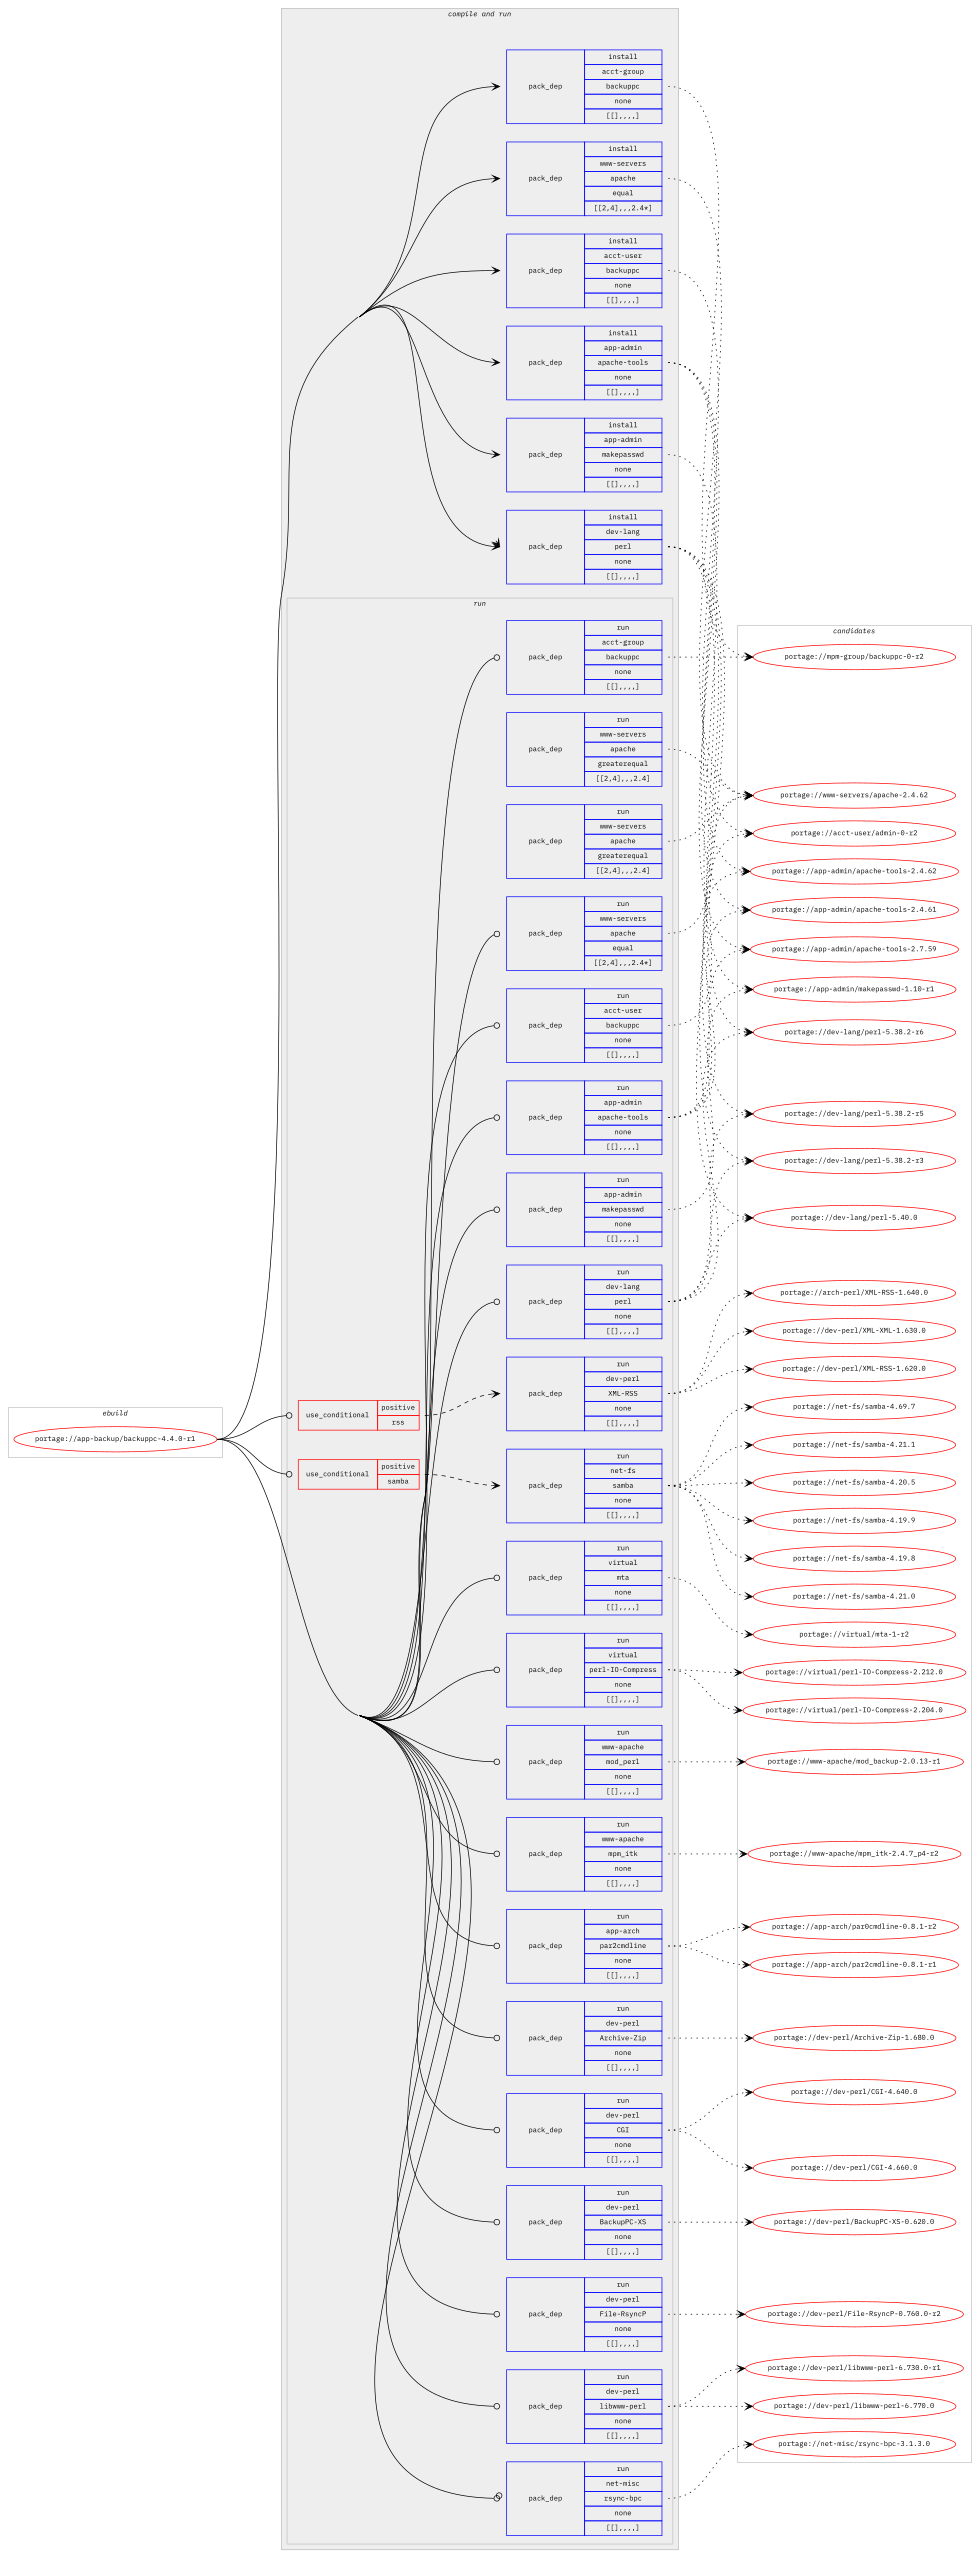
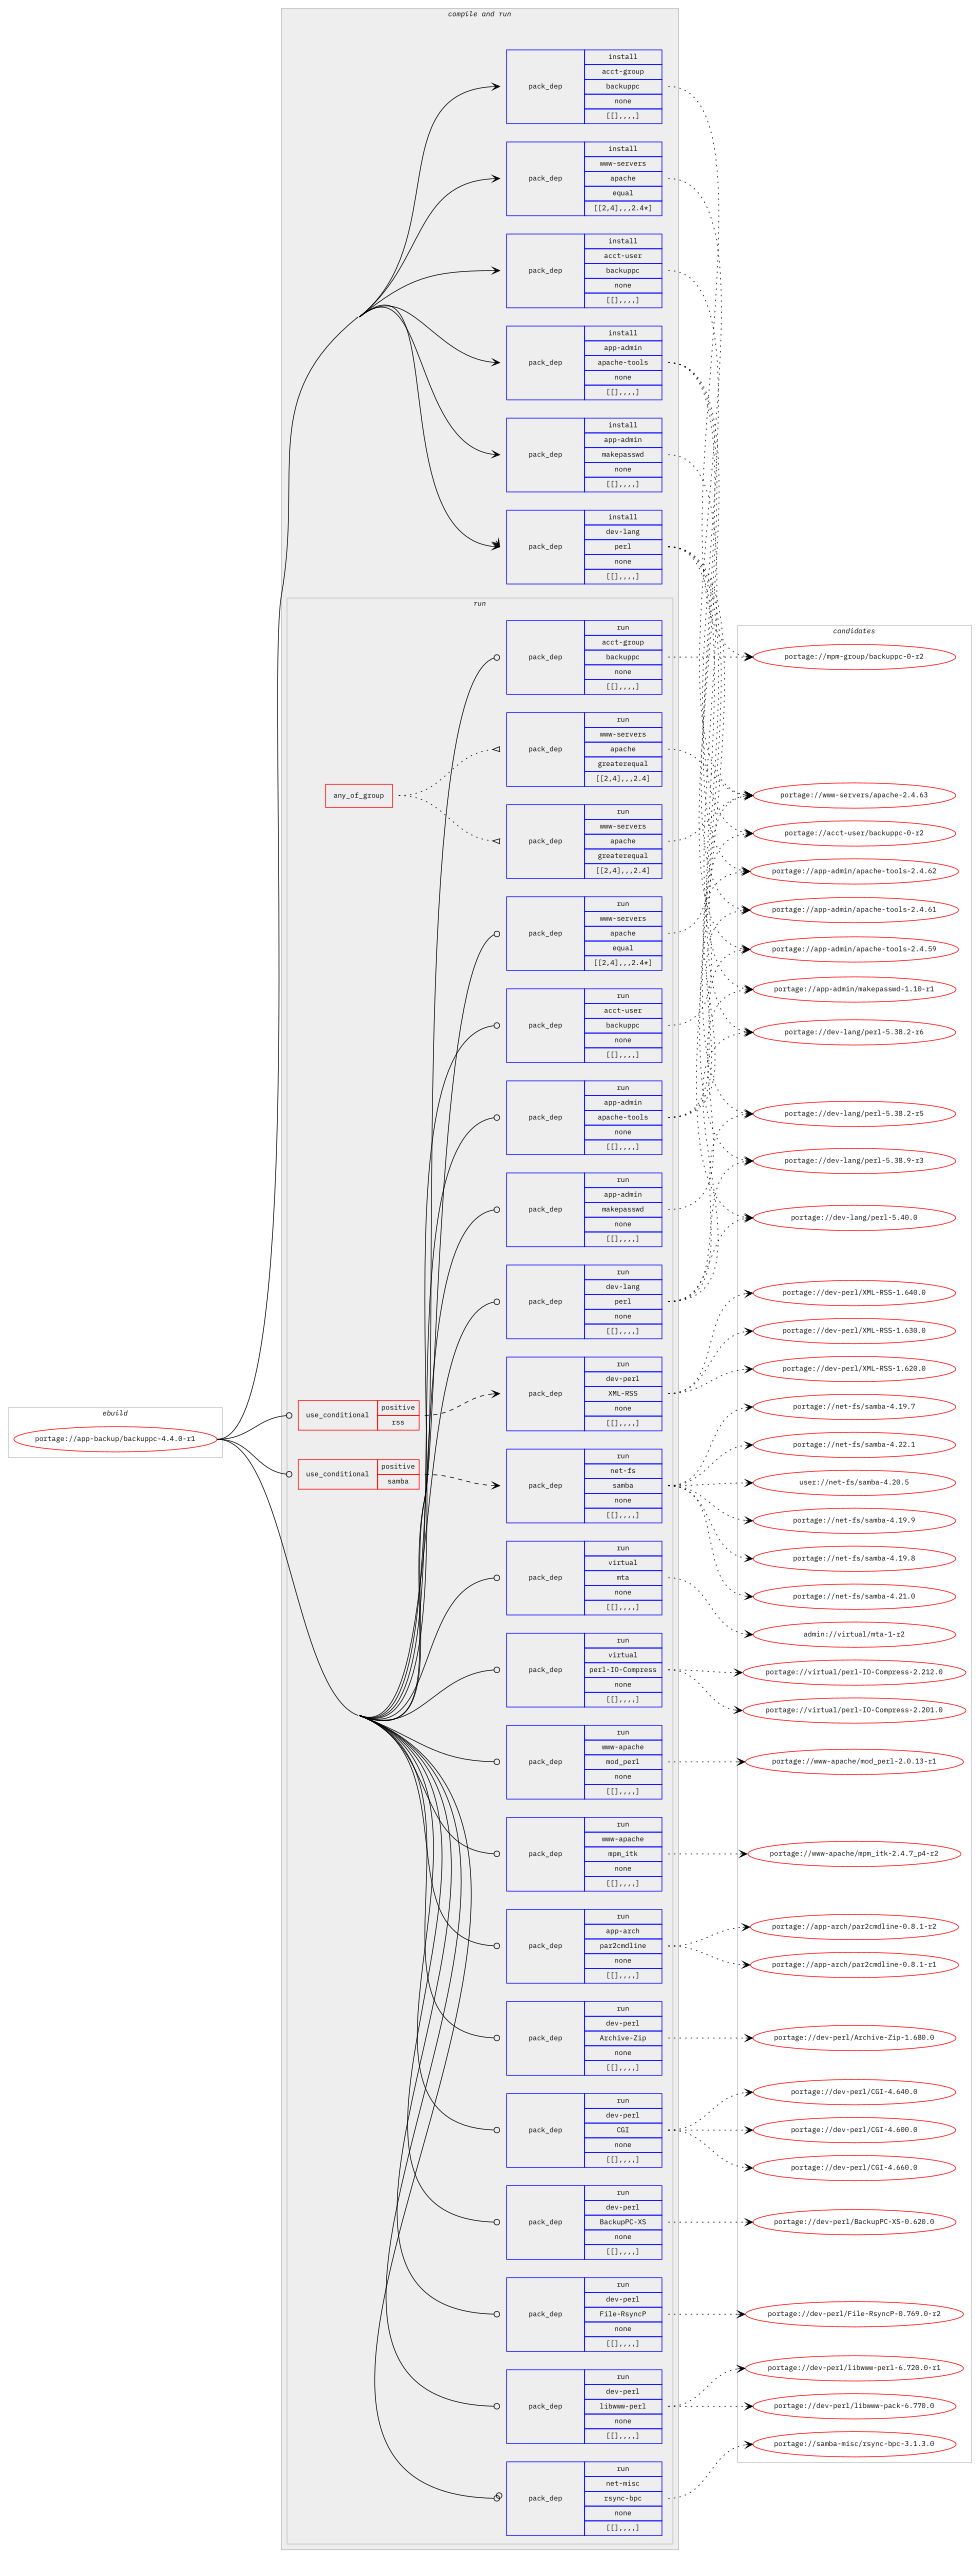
none -> (359, 796)
(855, 796) -> (855, 796)
(855, 833) -> (855, 833)
(855, 949) -> (855, 949)
(855, 1161) -> (855, 1161)
(855, 1293) -> (855, 1293)
(855, 1331) -> (855, 1331)
(855, 1407) -> (855, 1407)
(855, 1445) -> (855, 1445)
(855, 1483) -> (855, 1483)
(855, 1635) -> (855, 1635)
(855, 1711) -> (855, 1711)
(855, 1762) -> (855, 1762)
(855, 1927) -> (855, 1927)
none -> (855, 2130)
(855, 2314) -> (855, 2314)
(855, 2368) -> (855, 2368)
(855, 2406) -> (855, 2406)
(855, 2444) -> (855, 2444)
